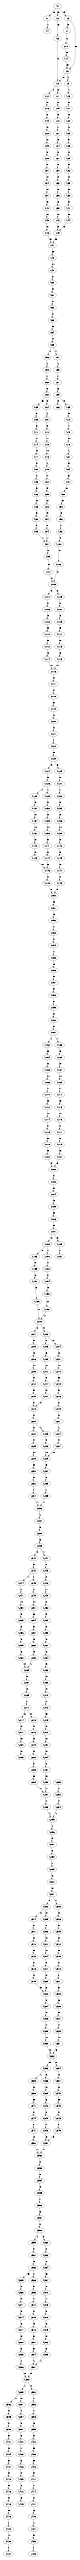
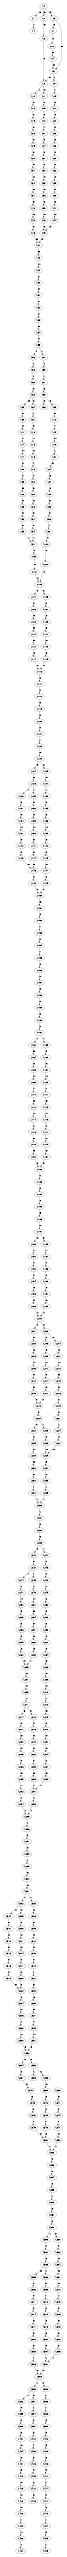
(41, 1250) -> (46, 1262)
none -> (21, 1767)
(33, 2087) -> none
